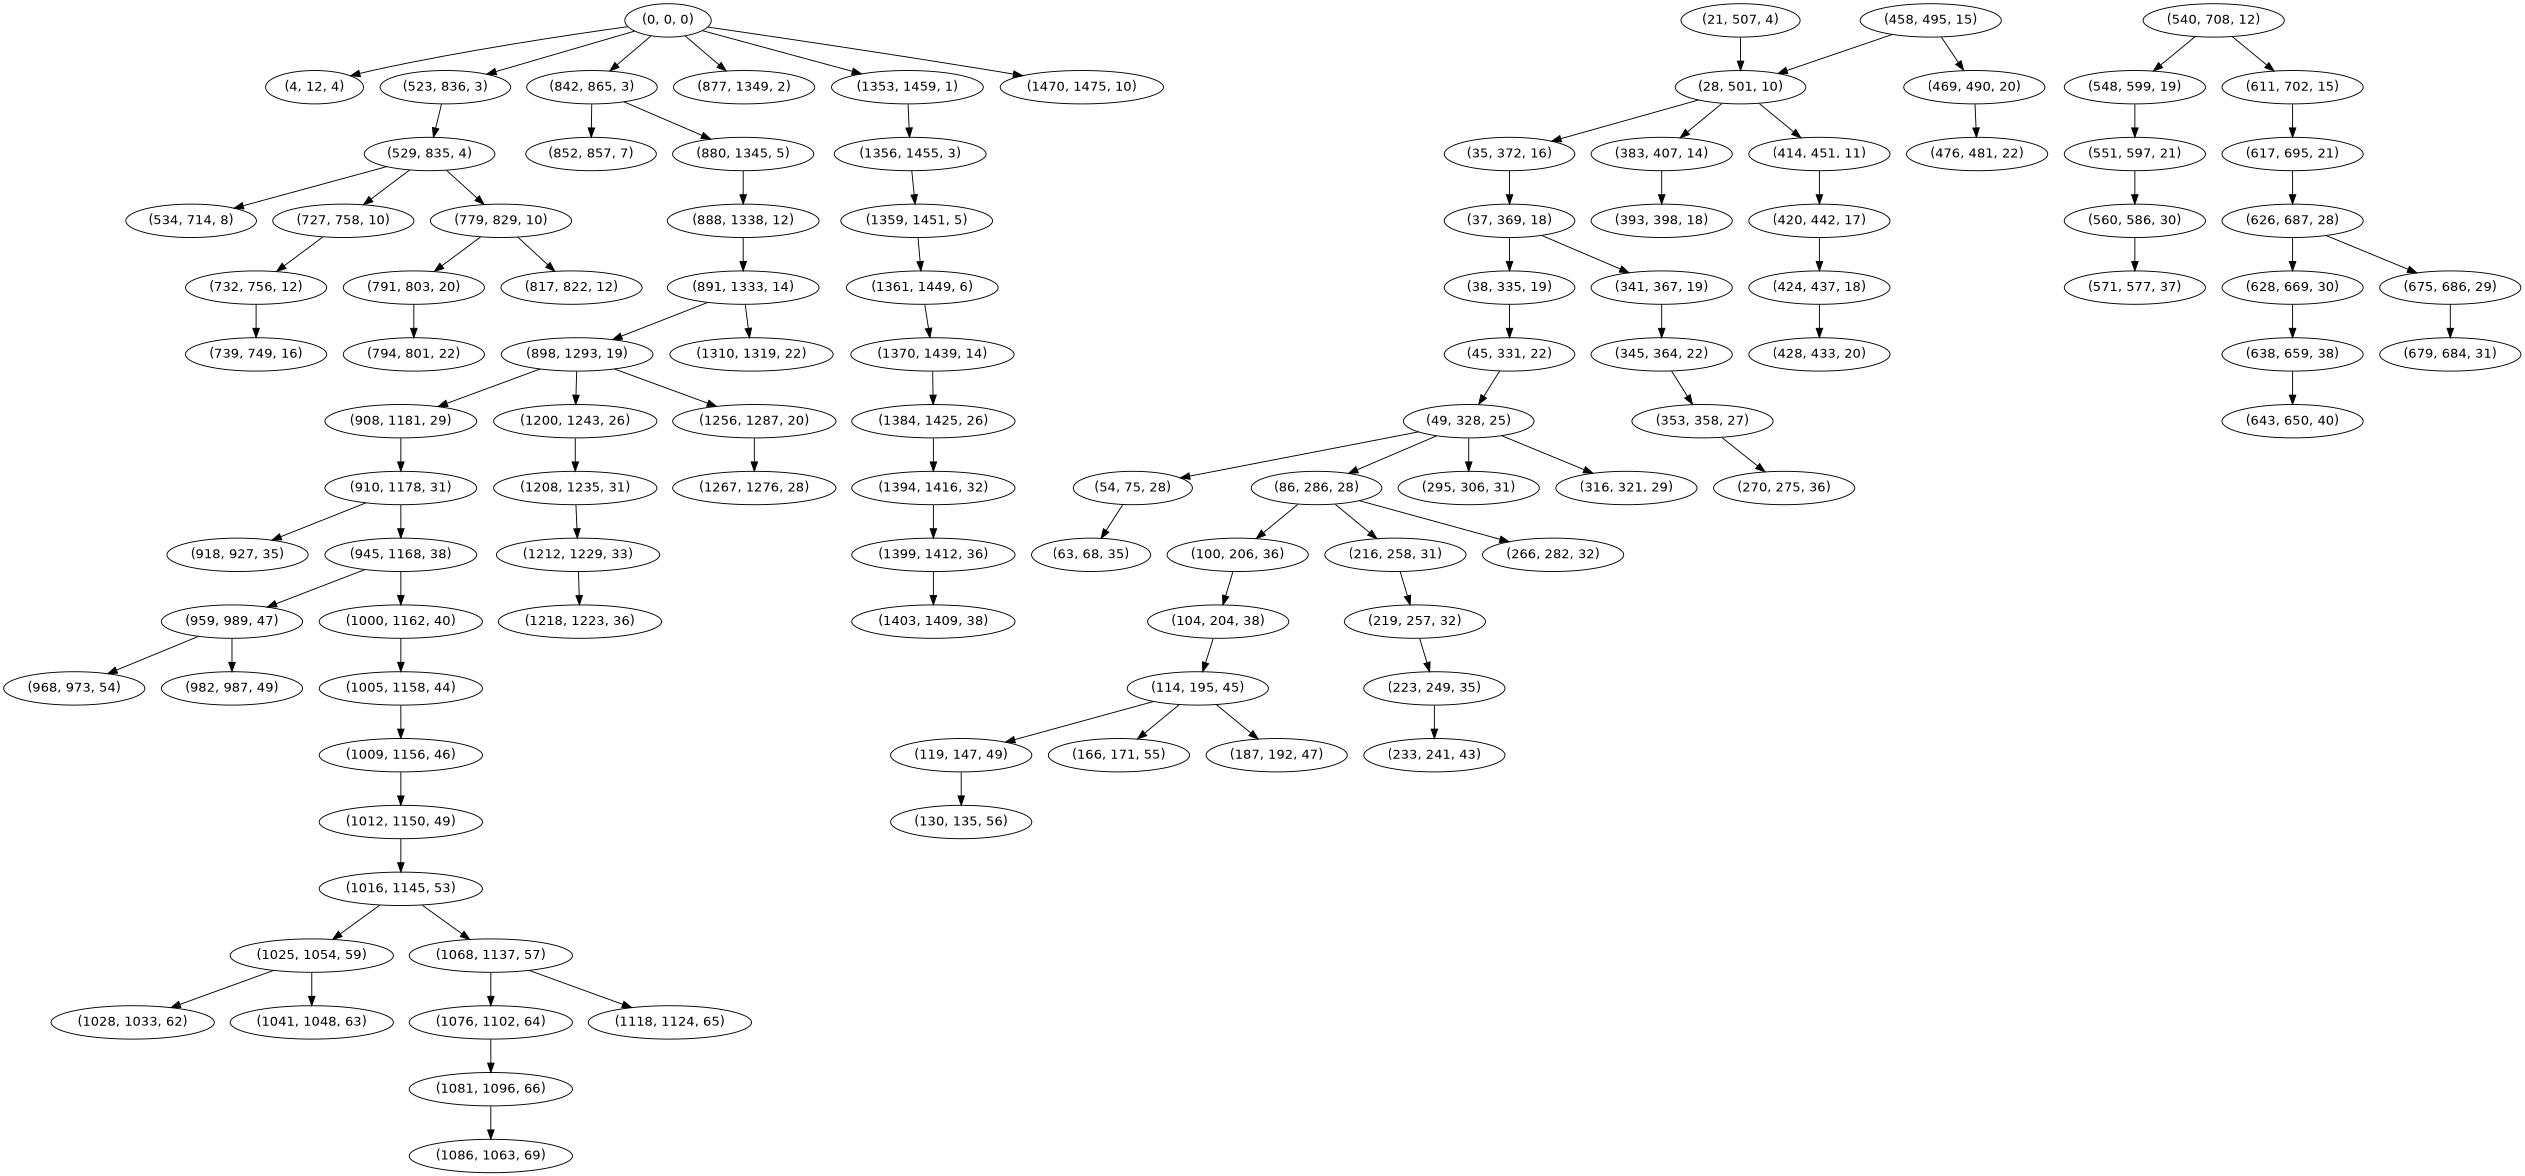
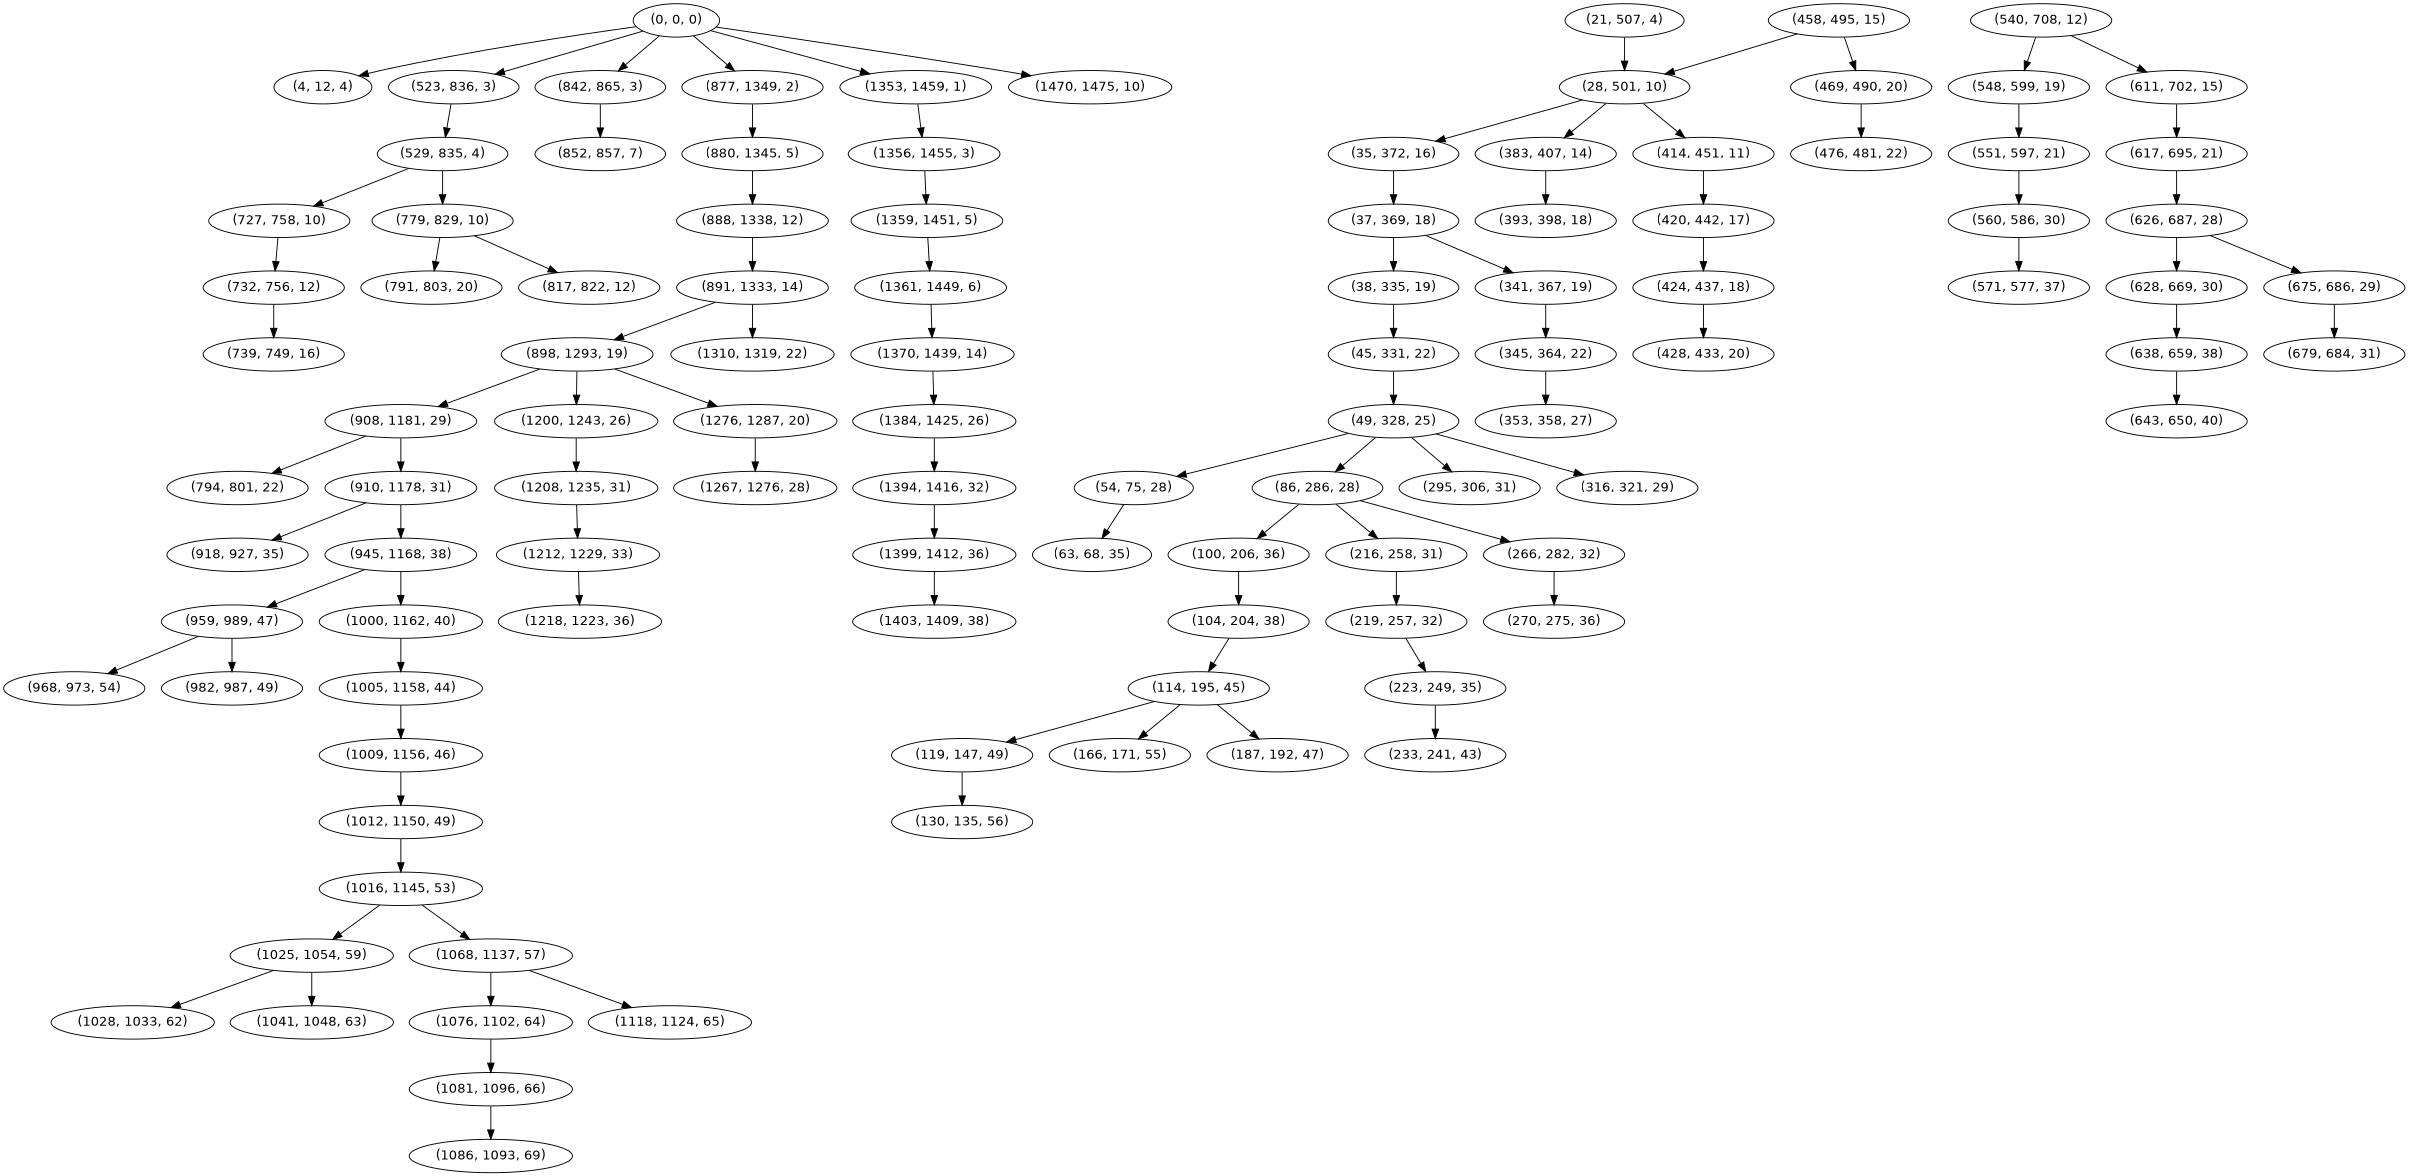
(663, 119) -> (752, 116)
(191, 221) -> none
(414, 316) -> (323, 453)
(754, 421) -> (755, 421)
(1740, 452) -> (1554, 584)
(491, 1156) -> (491, 1156)
